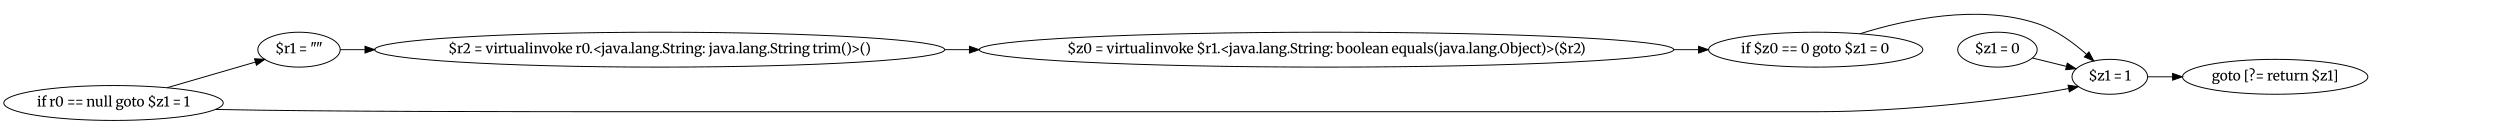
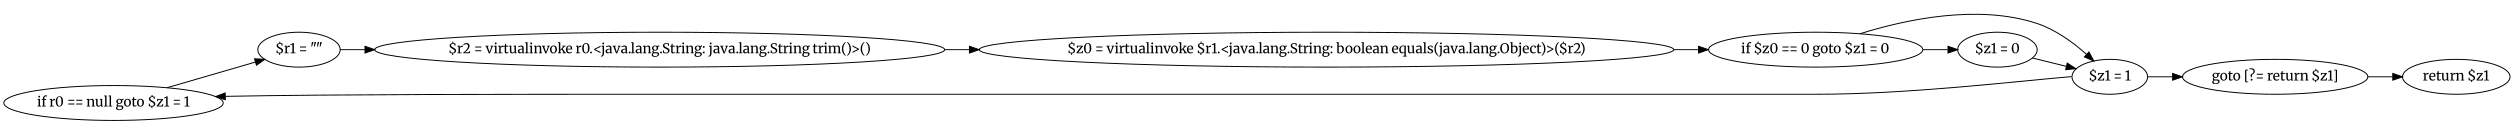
none -> (1935, 50)
none -> (2456, 77)
(1143, 112) -> (1149, 94)
